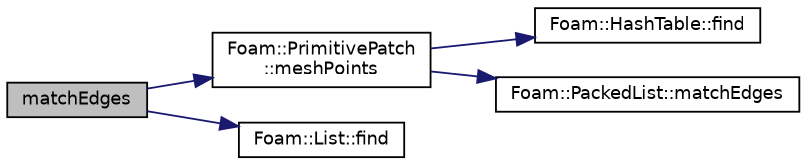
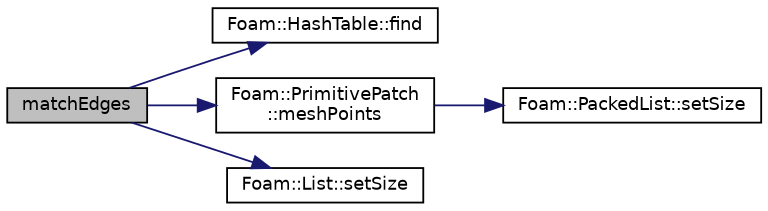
(473, 44) -> (189, 68)
(648, 94) -> (632, 105)
(322, 140) -> (325, 185)
